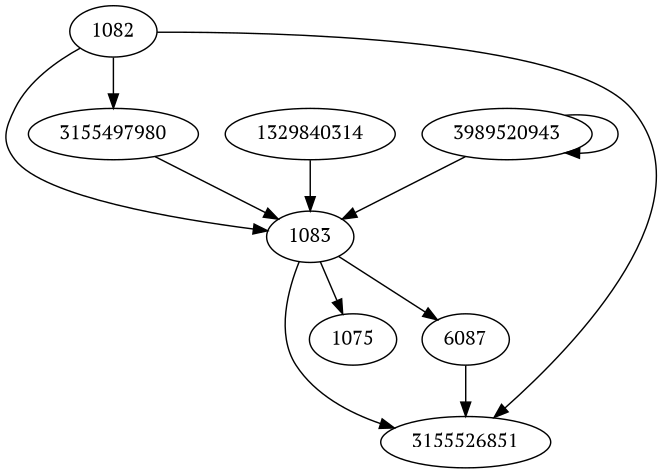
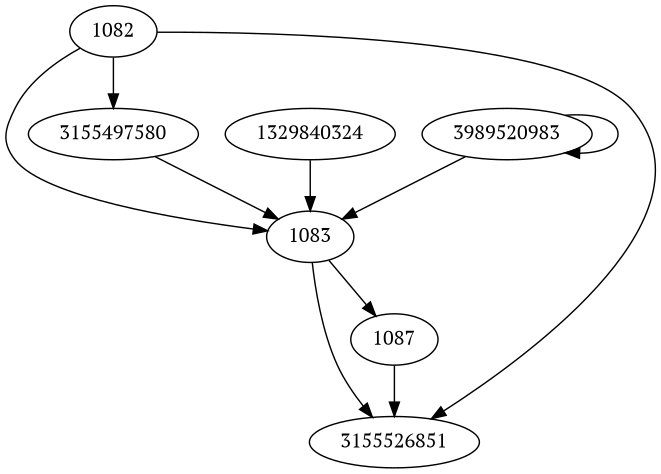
(113, 134) -> (113, 134)
(310, 134) -> (310, 134)
(507, 134) -> (507, 134)
(353, 339) -> none
(466, 339) -> (394, 339)
